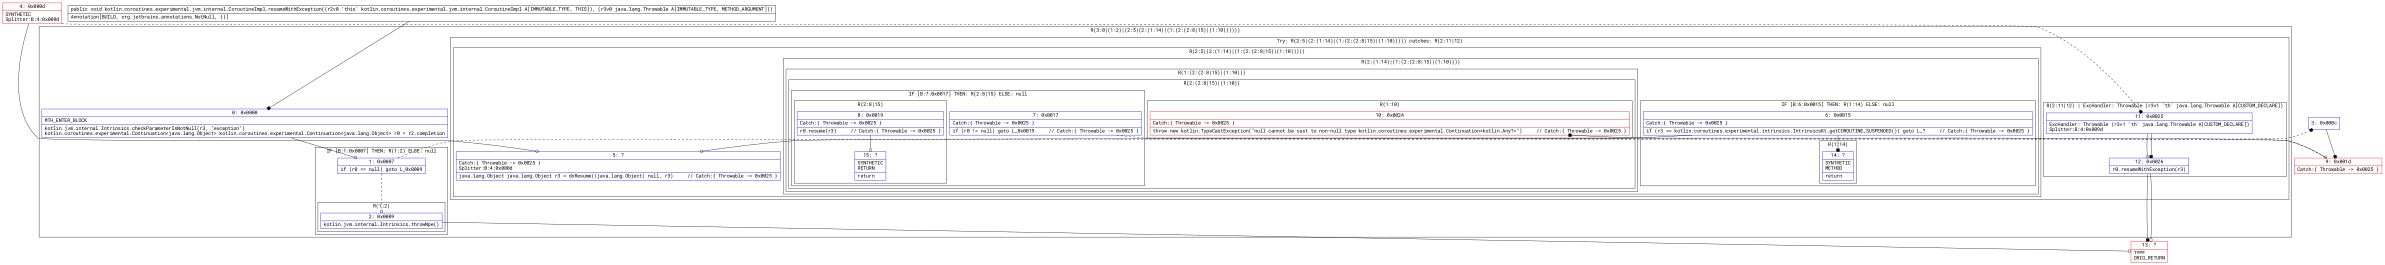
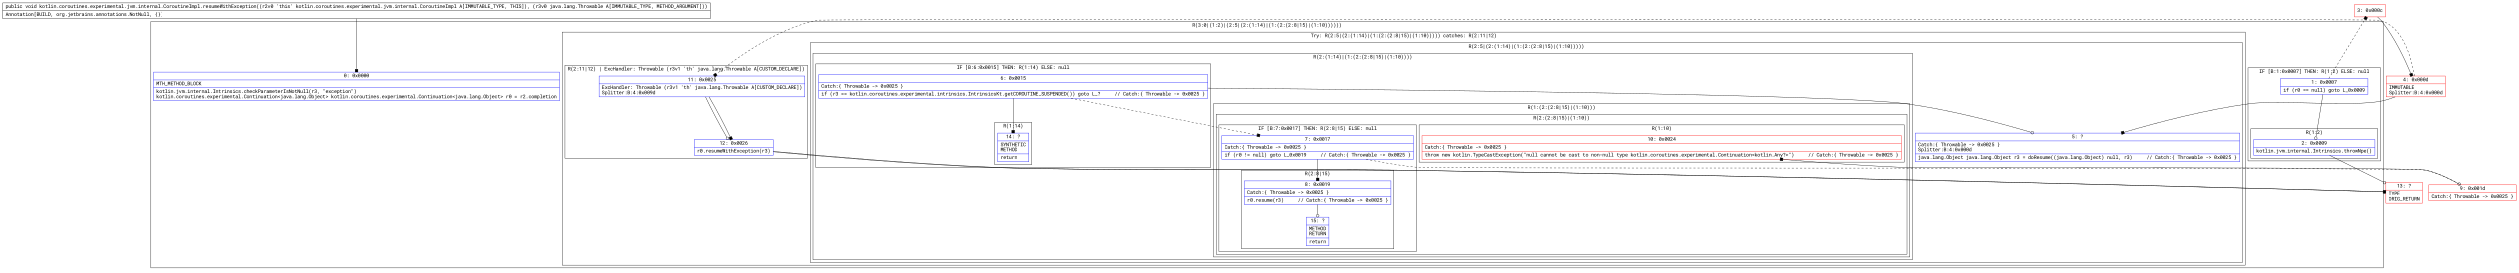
(18, 15) -> (2402, 88)
none -> (1164, 117)
(66, 121) -> (179, 84)
(2324, 123) -> (2370, 11)
(227, 141) -> (2259, 103)
(2330, 142) -> (2396, 44)
(329, 149) -> none
(870, 163) -> (1318, 229)
none -> (1318, 167)
(381, 192) -> (2319, 116)
